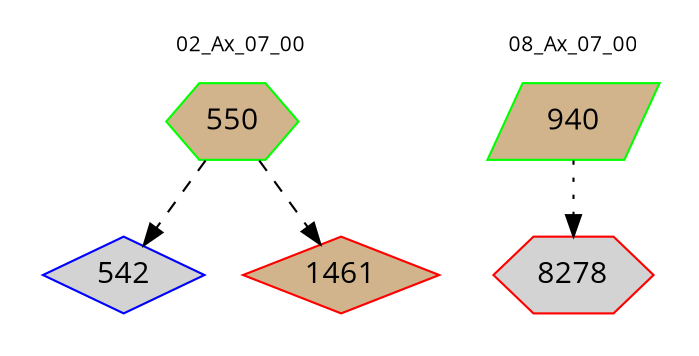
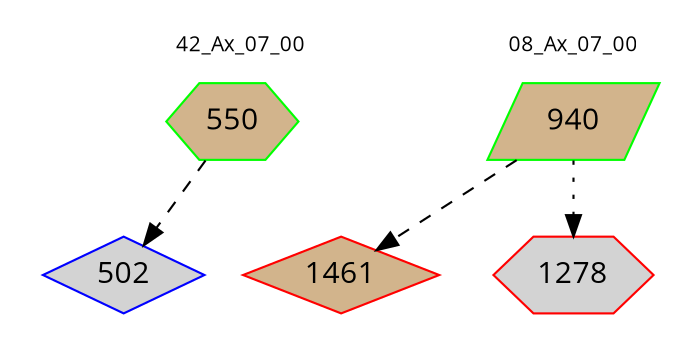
(241, 46) -> (241, 46)
(283, 194) -> (441, 209)
(124, 275) -> (124, 275)
(573, 275) -> (573, 275)
